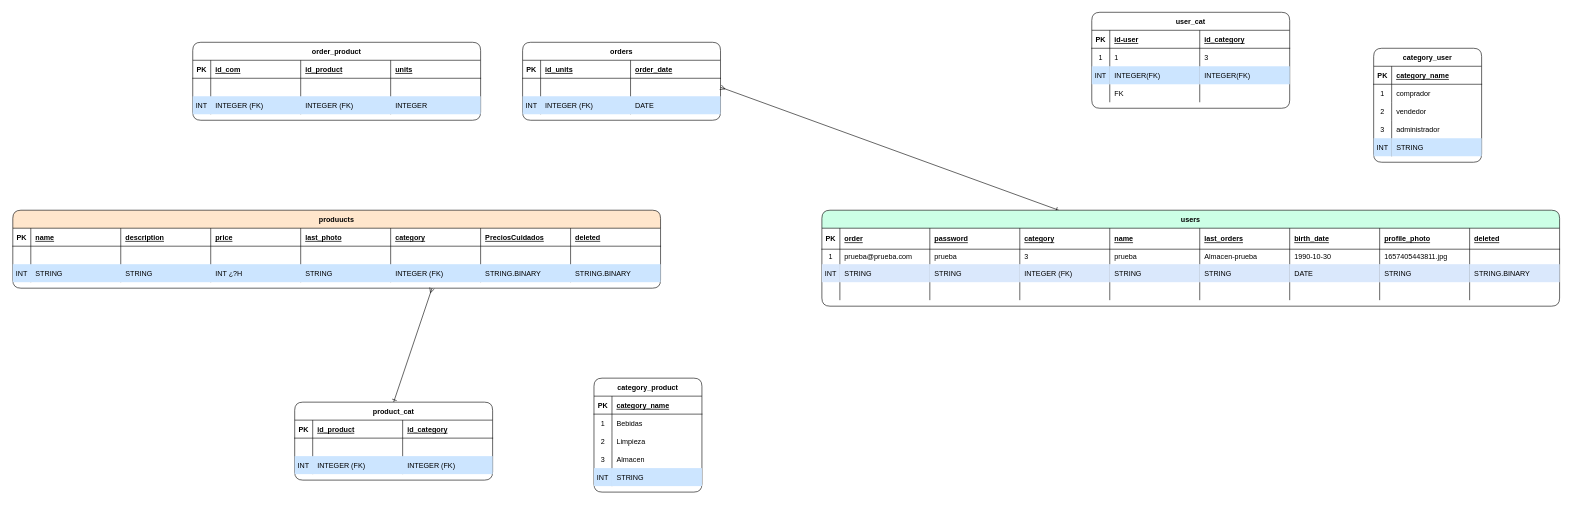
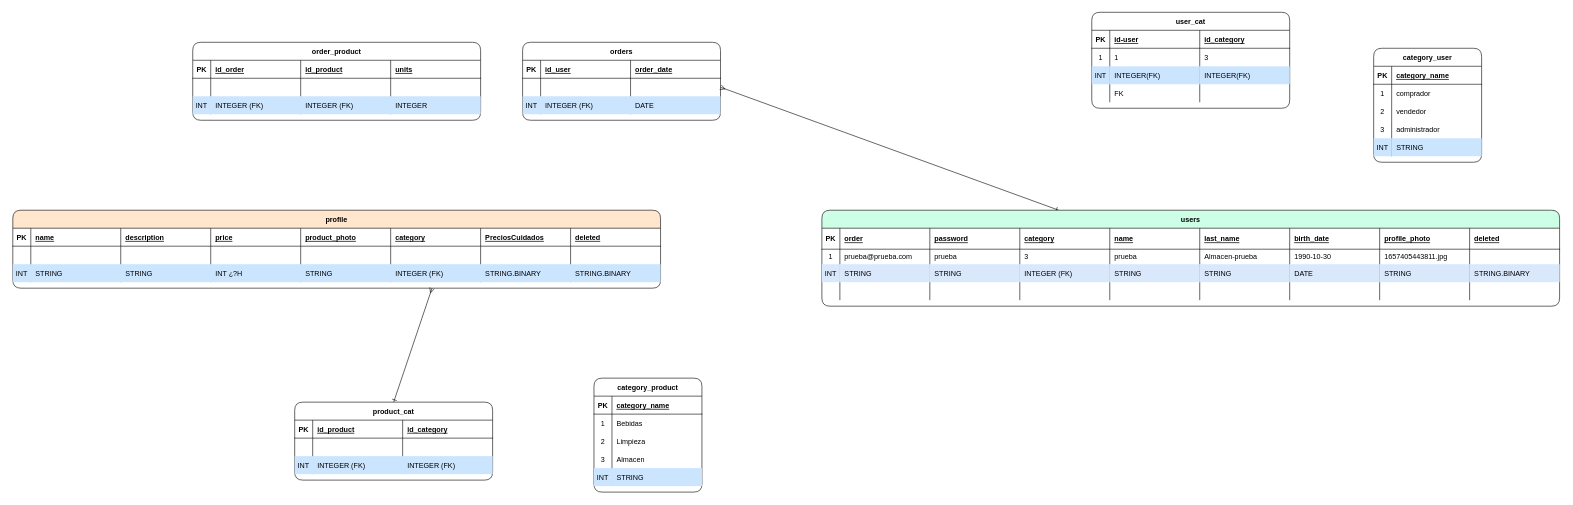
(226, 70) -> (230, 70)
(559, 70) -> (558, 70)
(336, 220) -> (336, 220)
(324, 238) -> (331, 238)
(1225, 239) -> (1221, 239)
